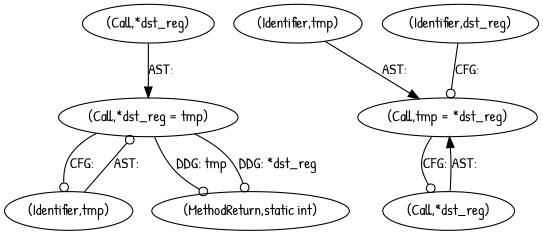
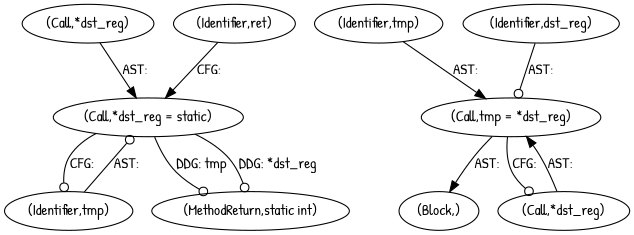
none -> (234, 24)
(469, 71) -> (543, 71)
(148, 117) -> (148, 117)
none -> (439, 211)
